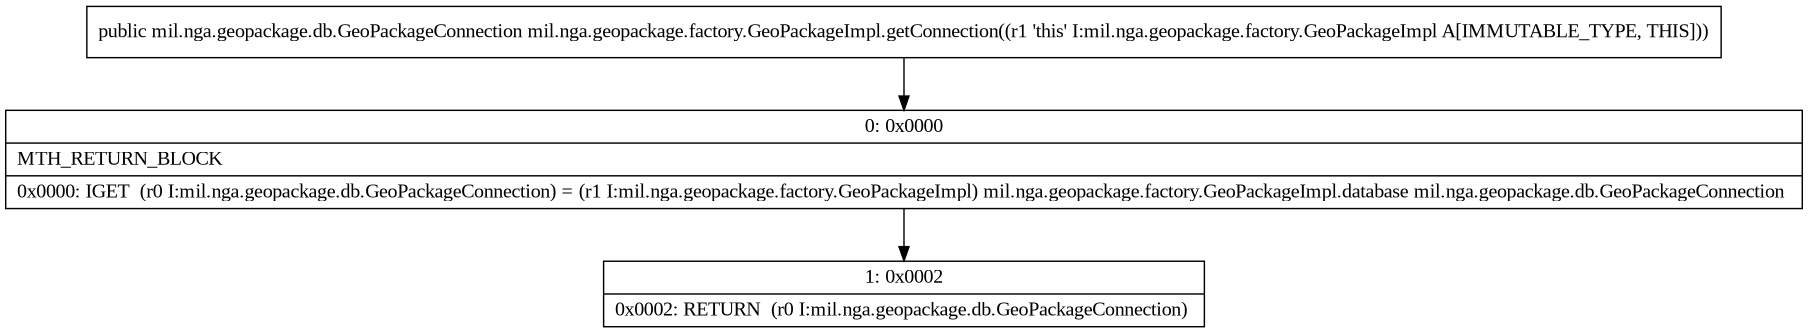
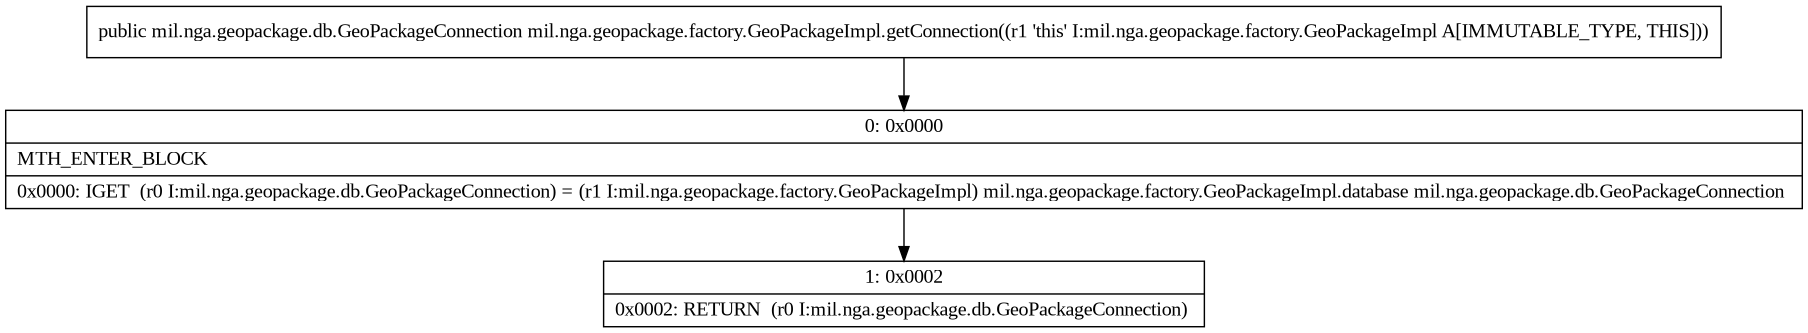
(120, 159) -> (112, 159)
